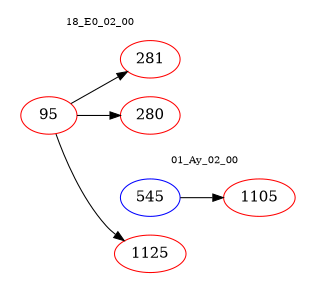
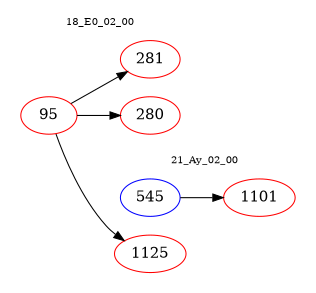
(205, 161) -> (205, 161)
(259, 198) -> (259, 198)
